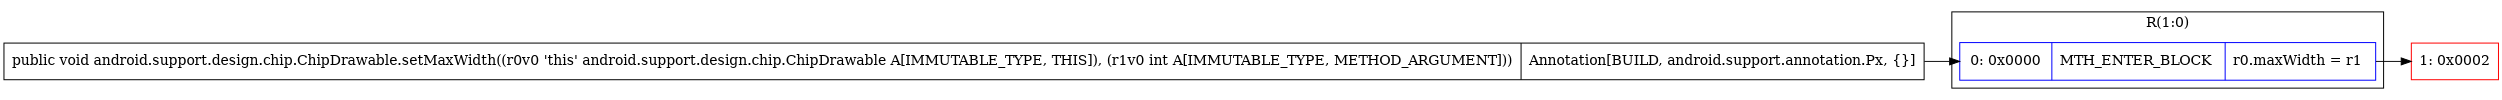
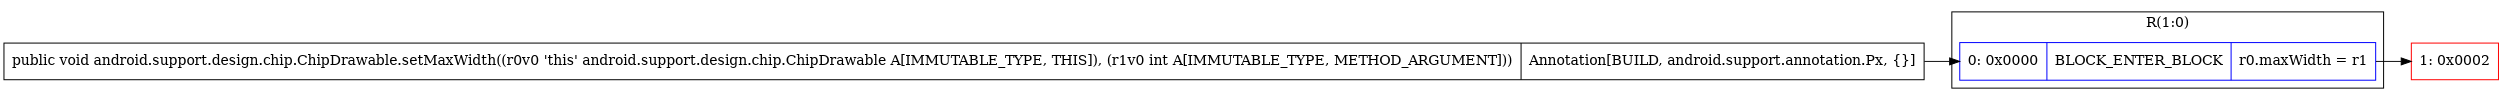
(2136, 61) -> (2139, 61)
